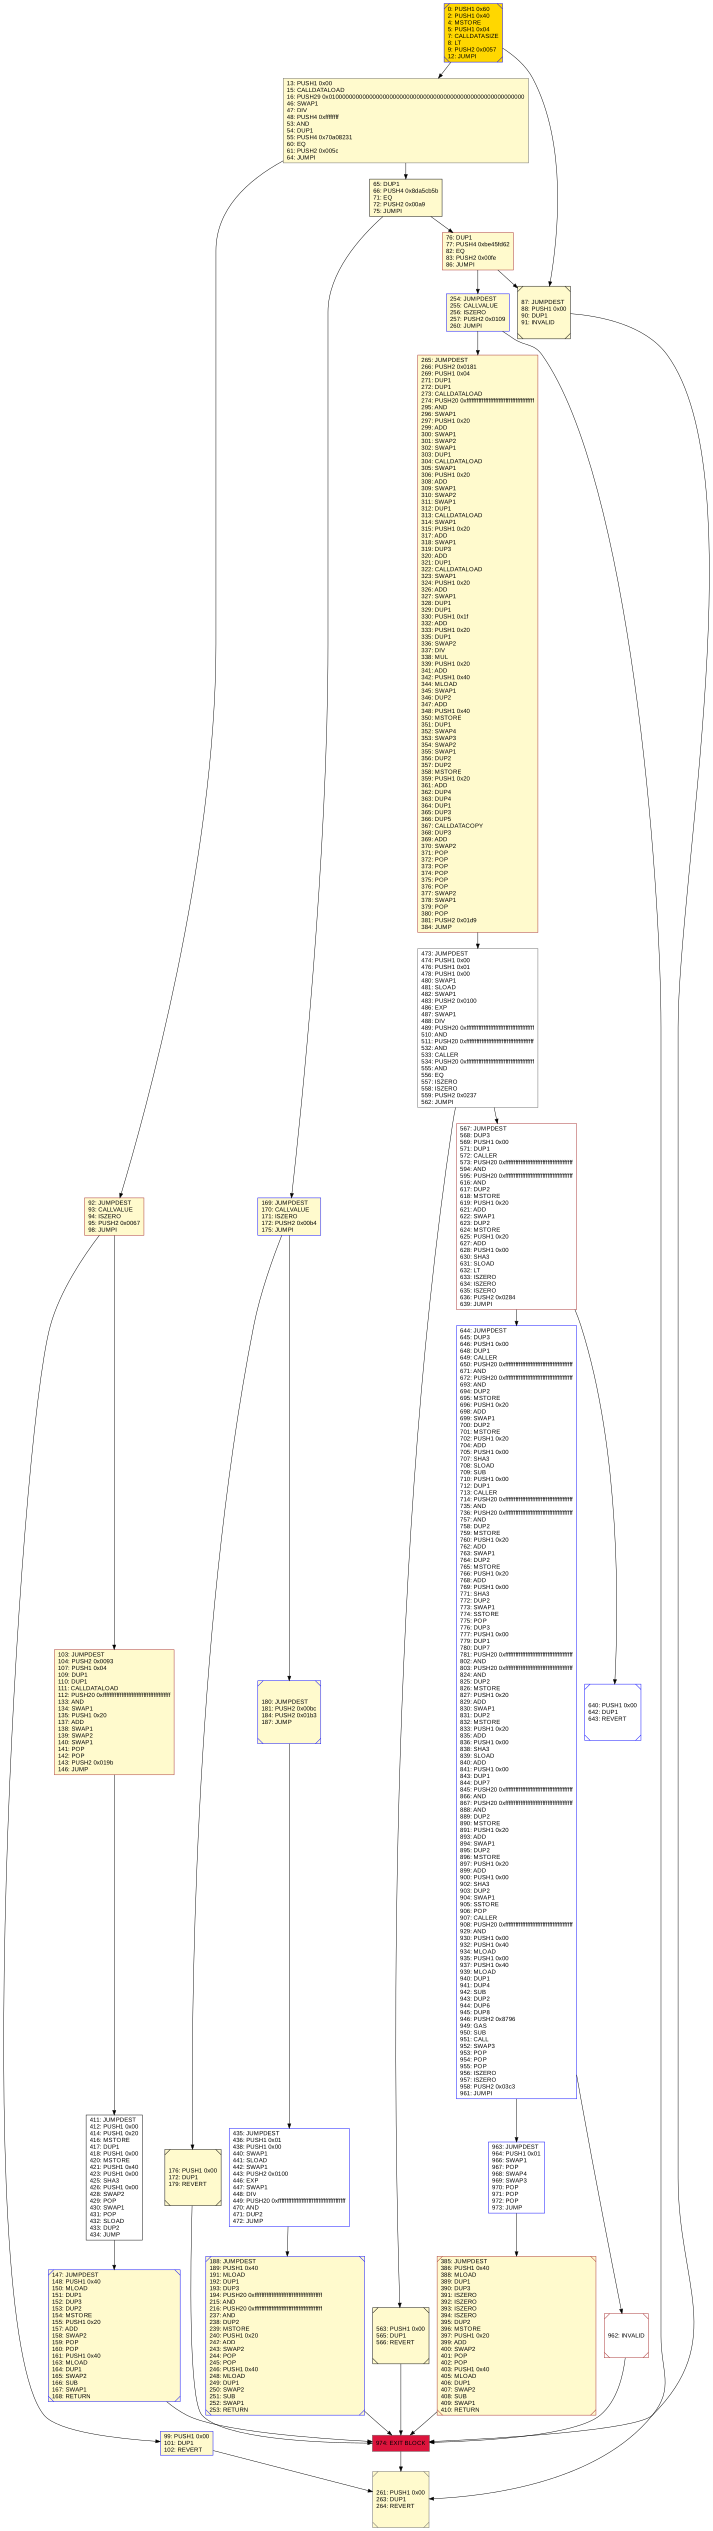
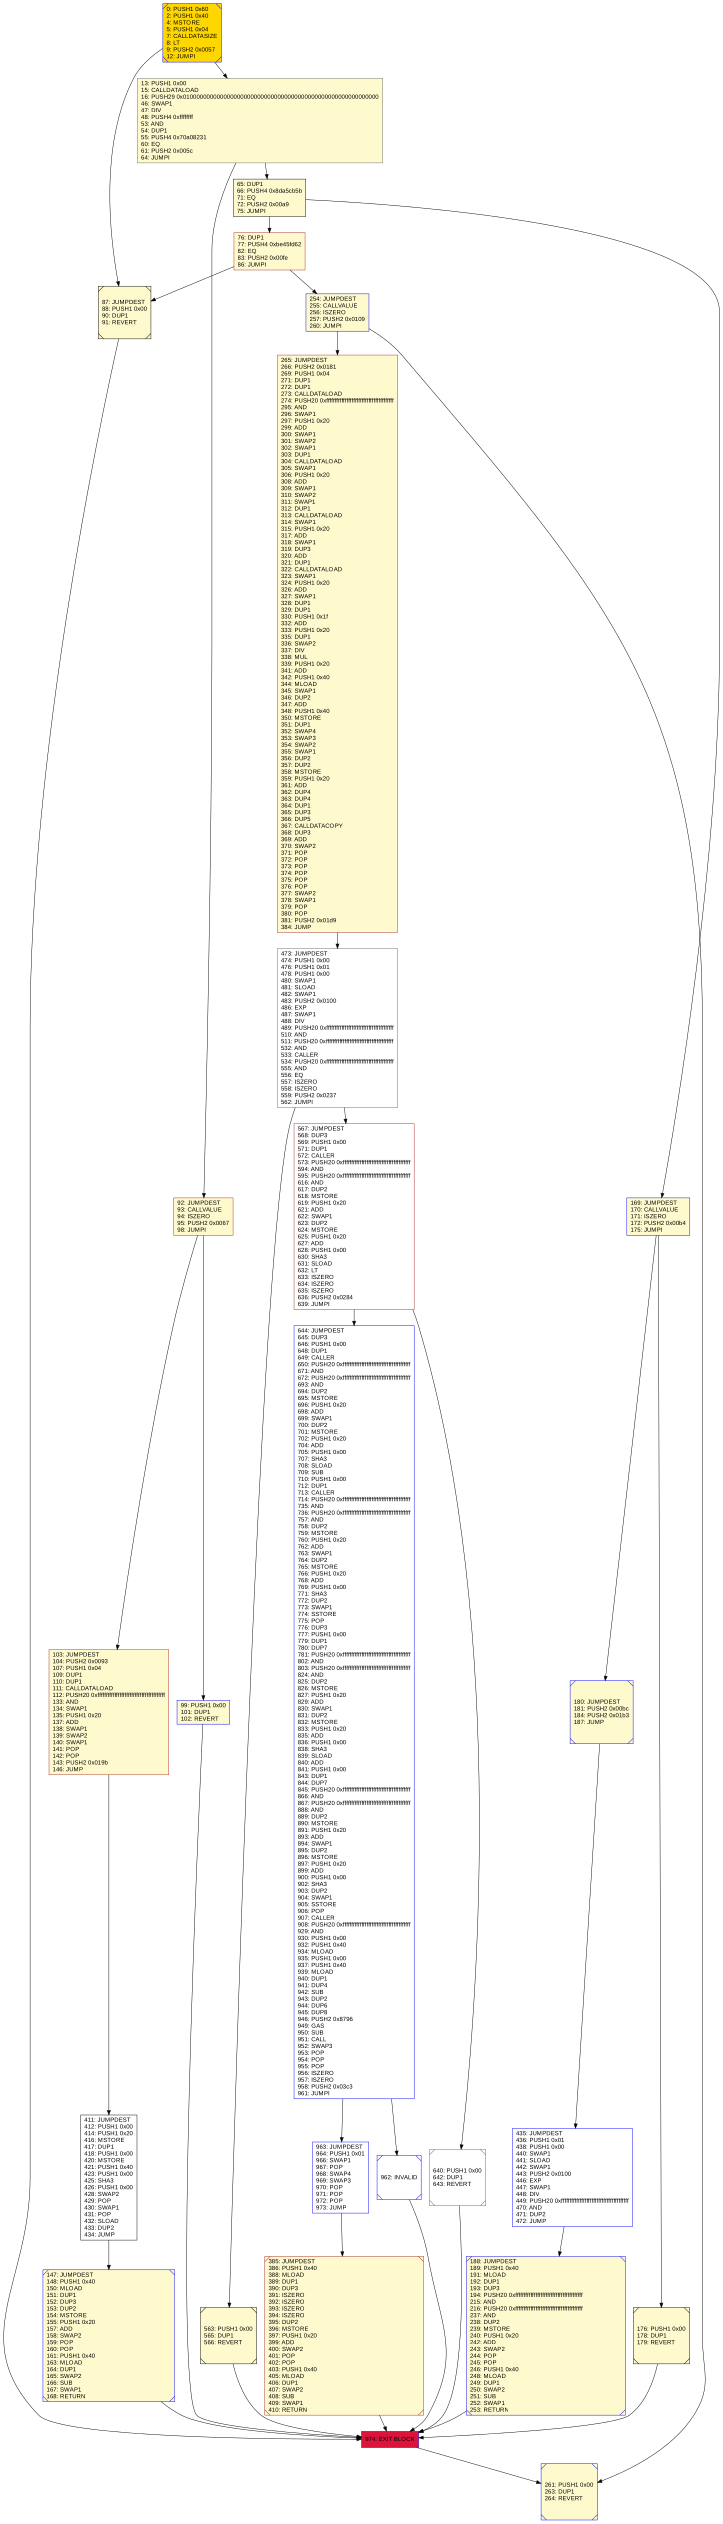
(544, 313) -> (125, 313)
(613, 1712) -> (458, 2178)
(193, 2178) -> (661, 2336)
none -> (461, 2325)
(626, 2336) -> (399, 2178)
(401, 2443) -> (390, 2439)
(291, 2471) -> (188, 2151)
(401, 2500) -> (569, 2492)
